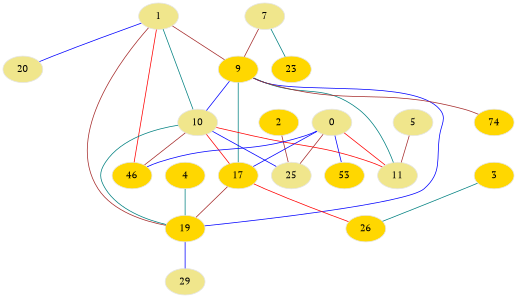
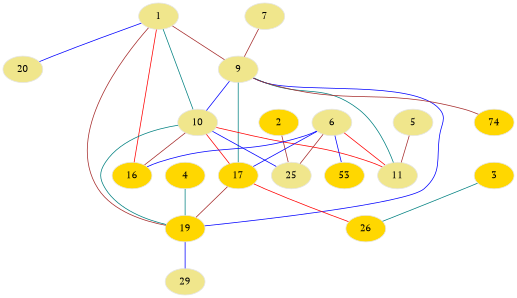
(238, 69) -> (238, 69)
(291, 69) -> none
(332, 122) -> (332, 122)
(132, 176) -> (132, 176)
